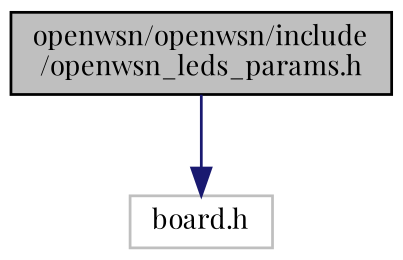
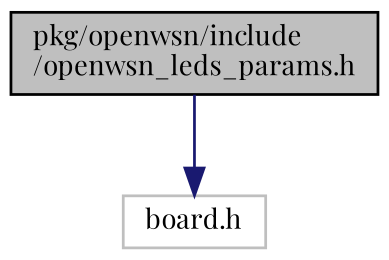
(201, 53) -> (194, 53)
